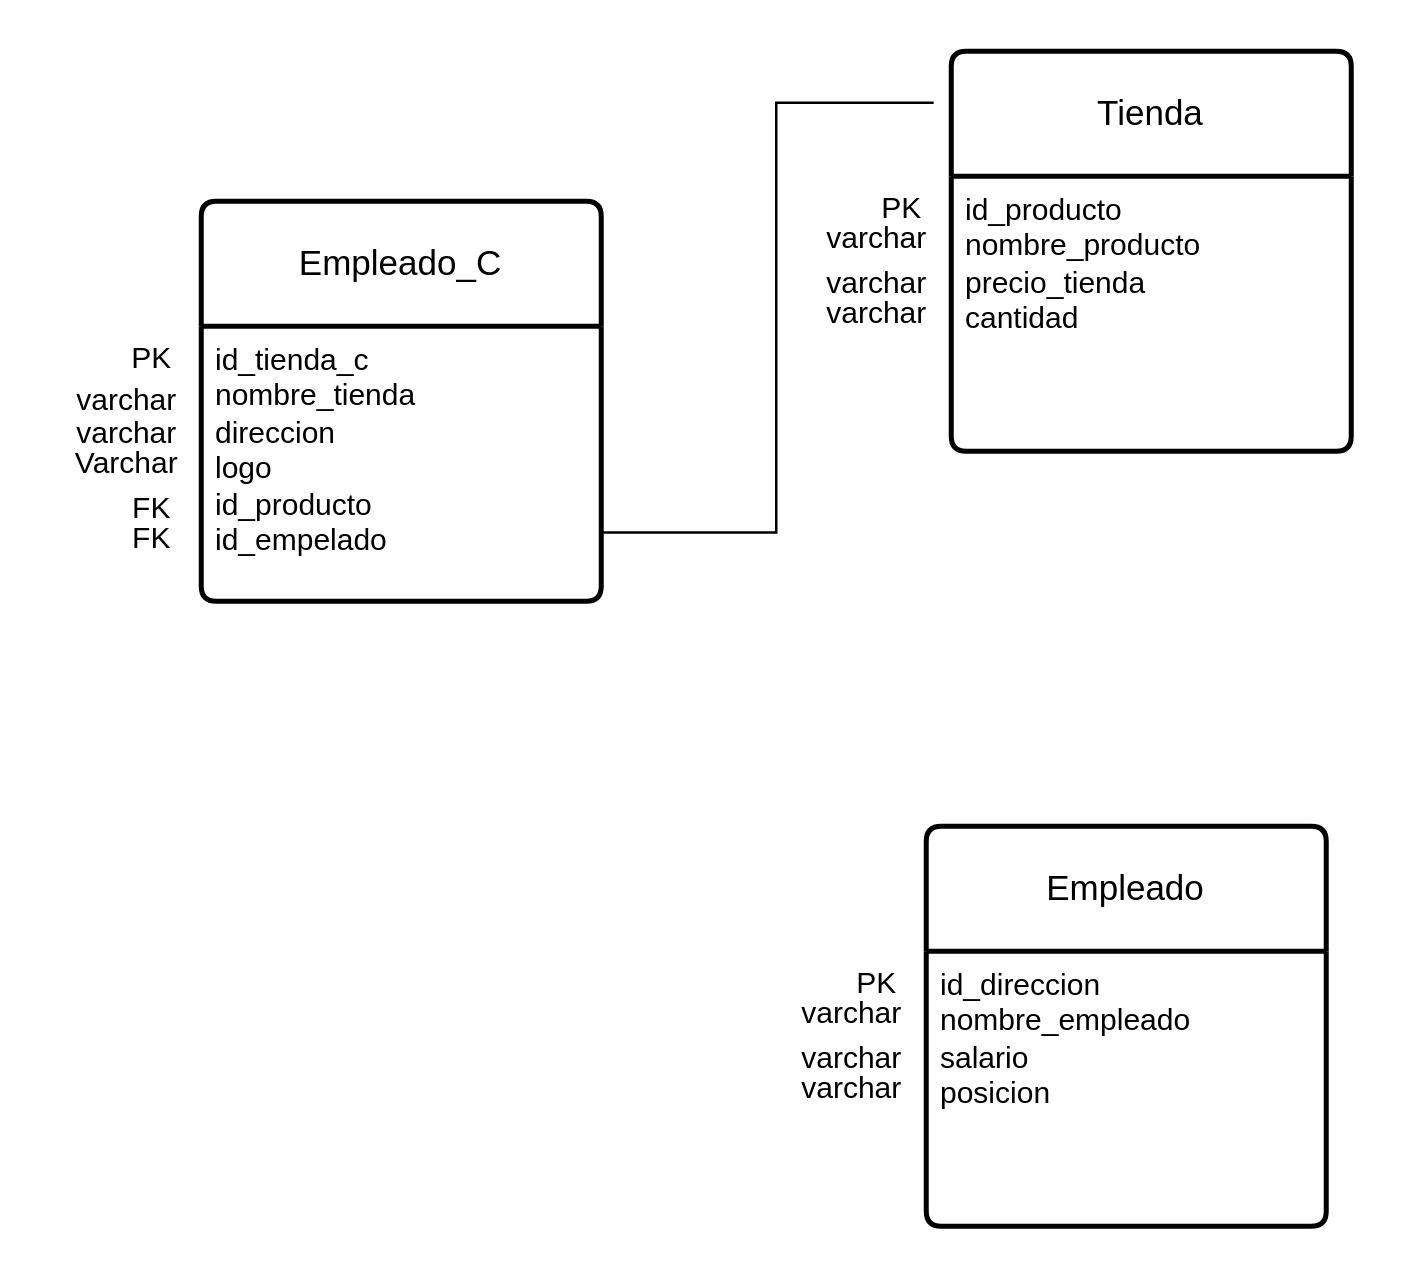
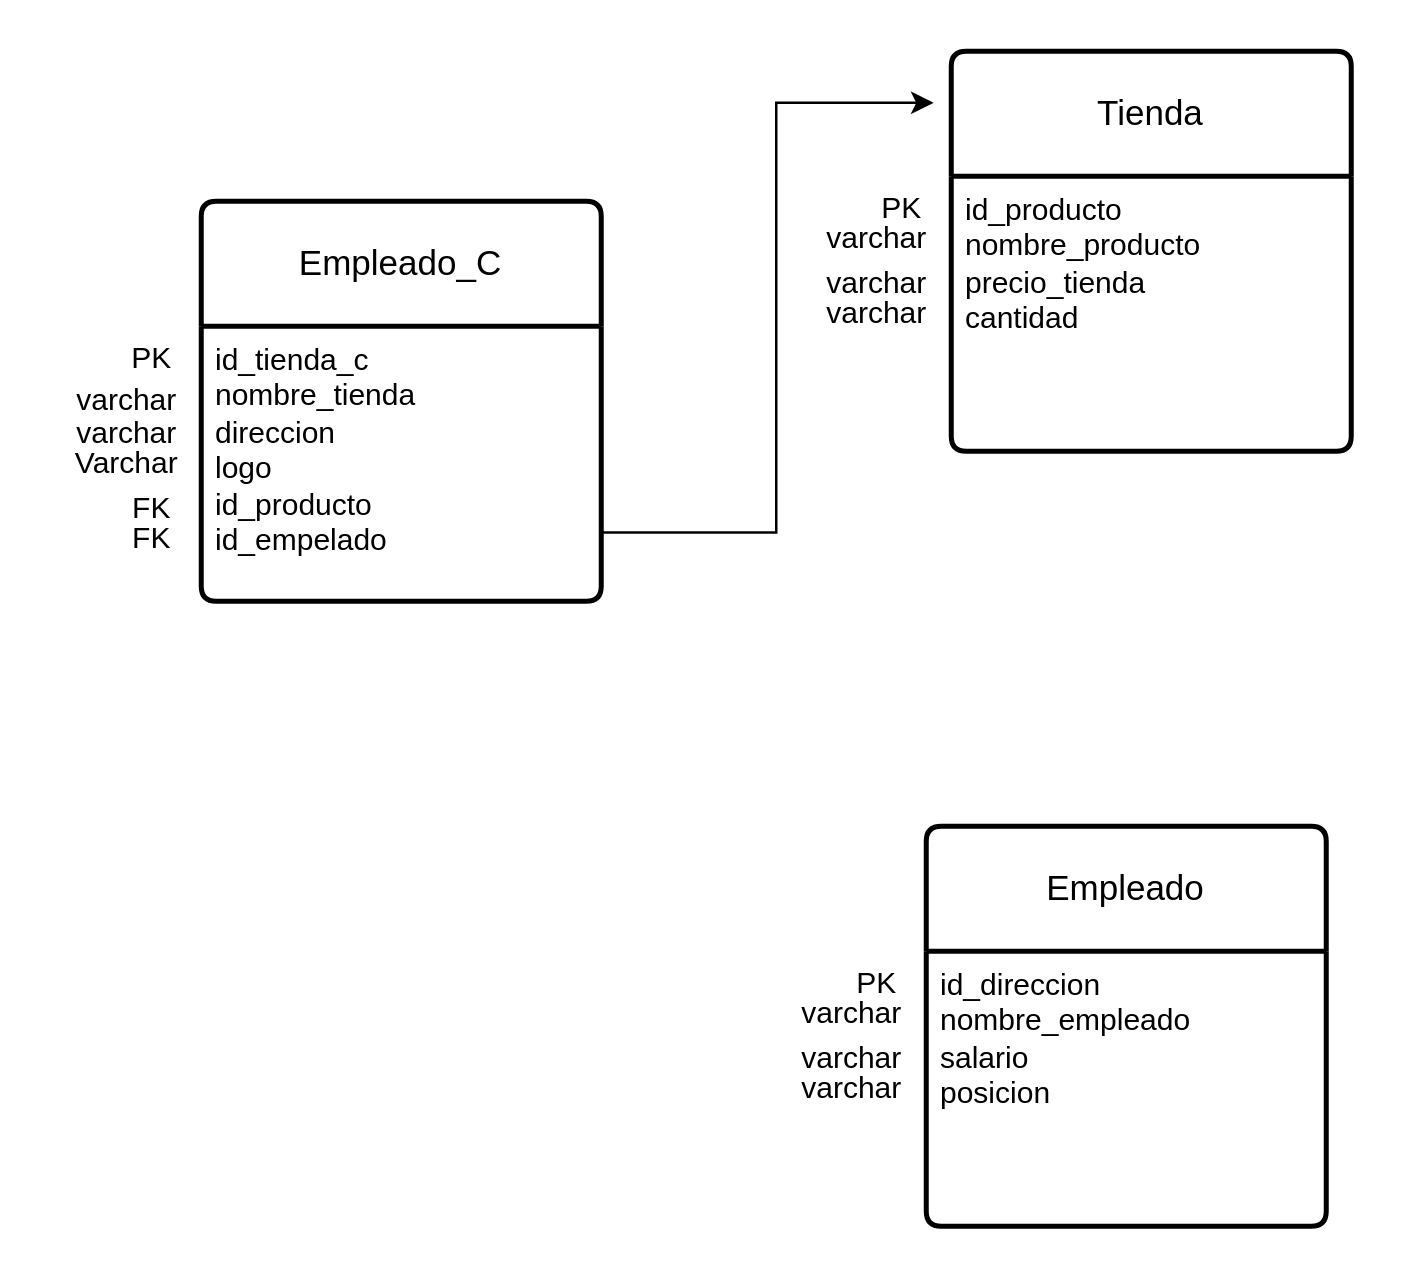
(923, 103) -> (915, 103)
